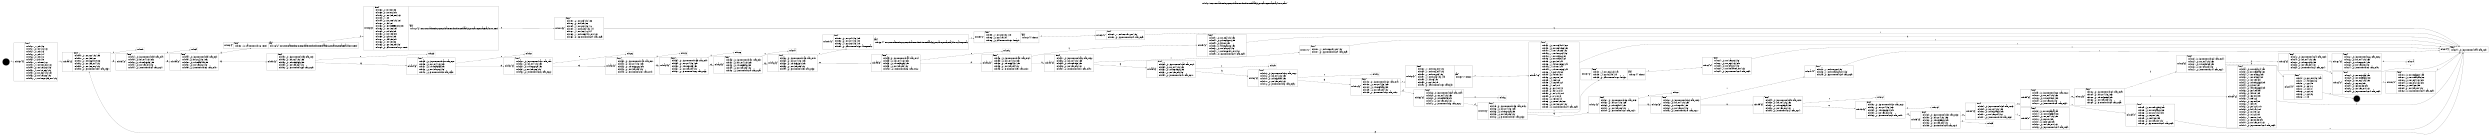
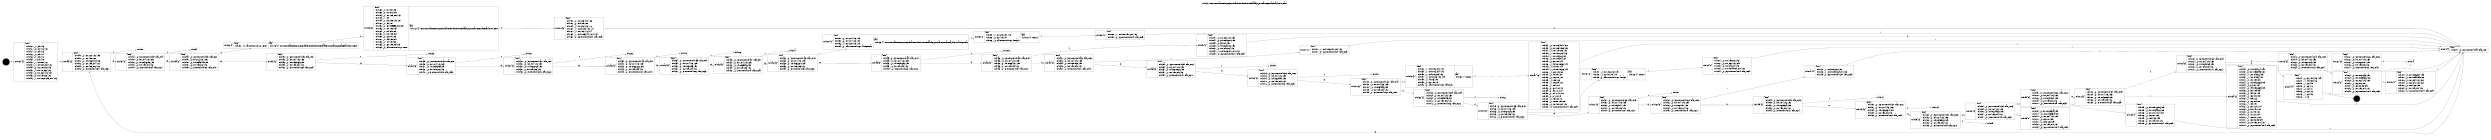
(2329, 62) -> none
